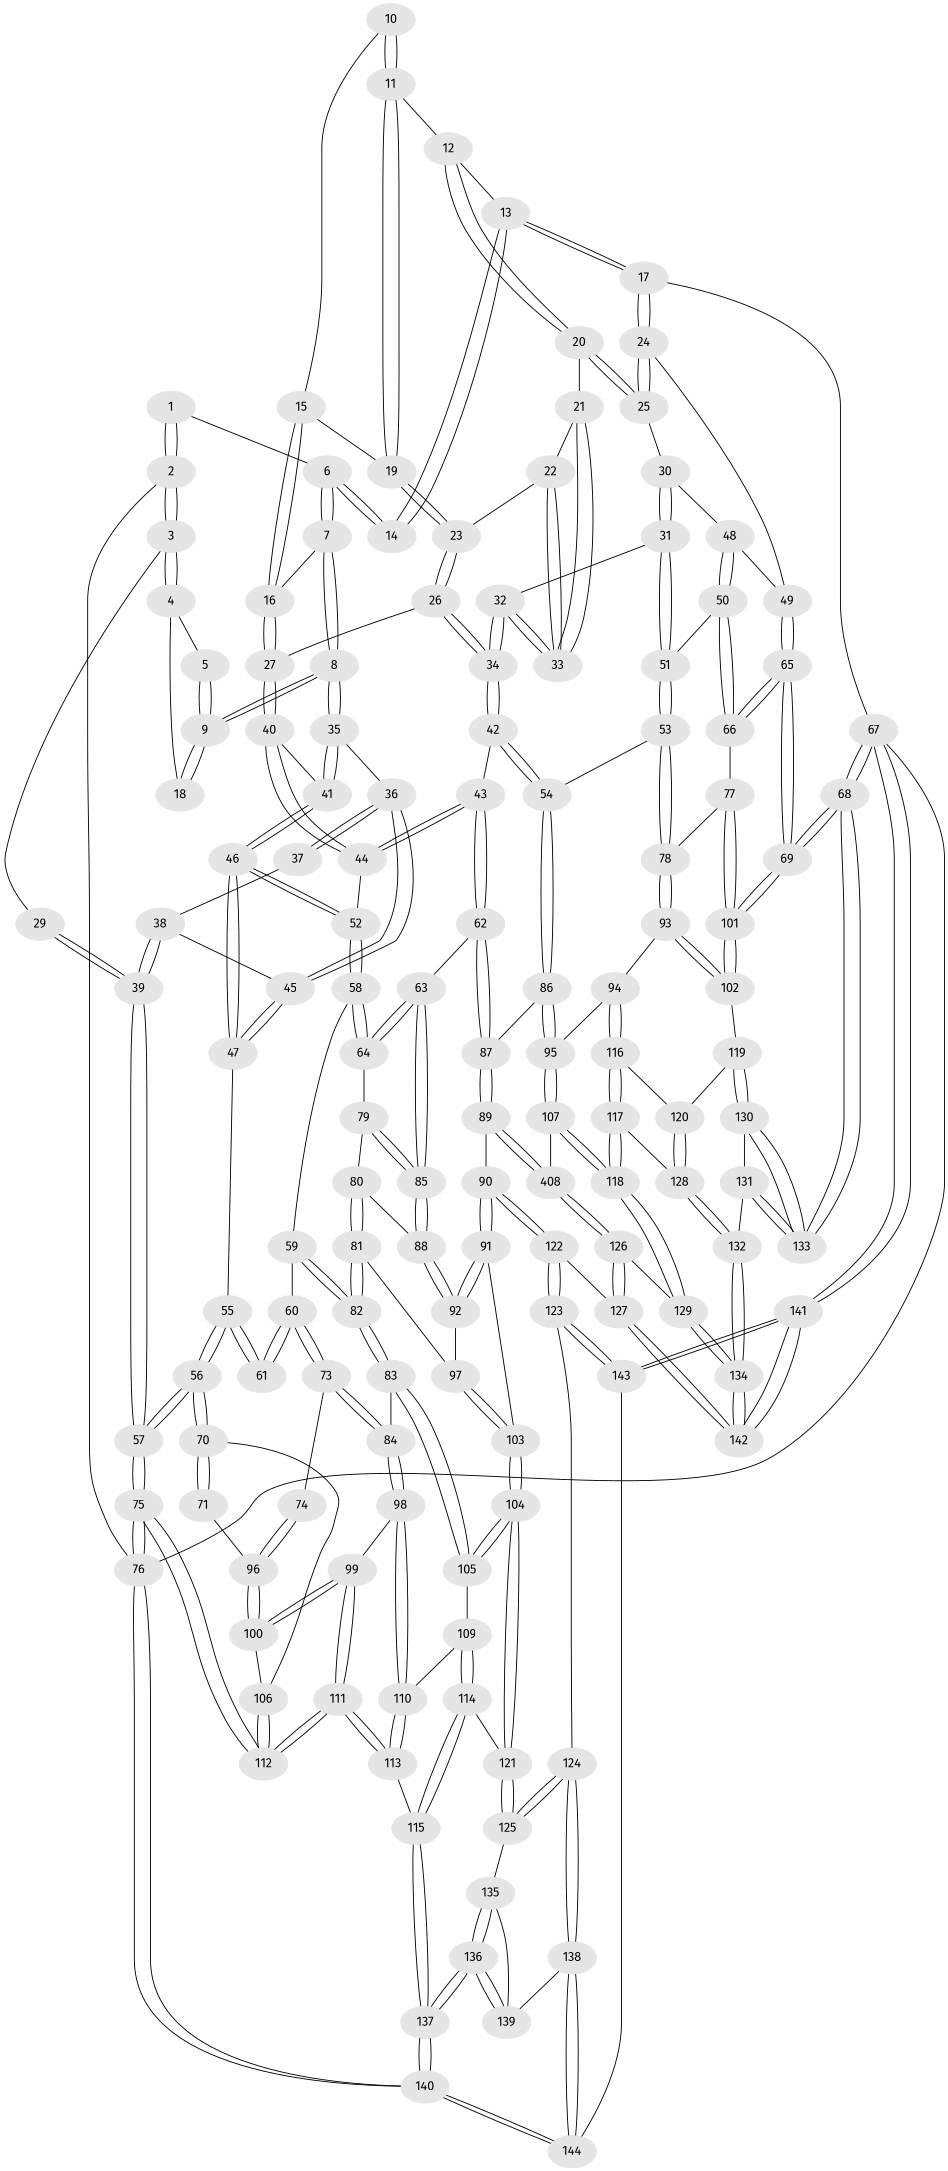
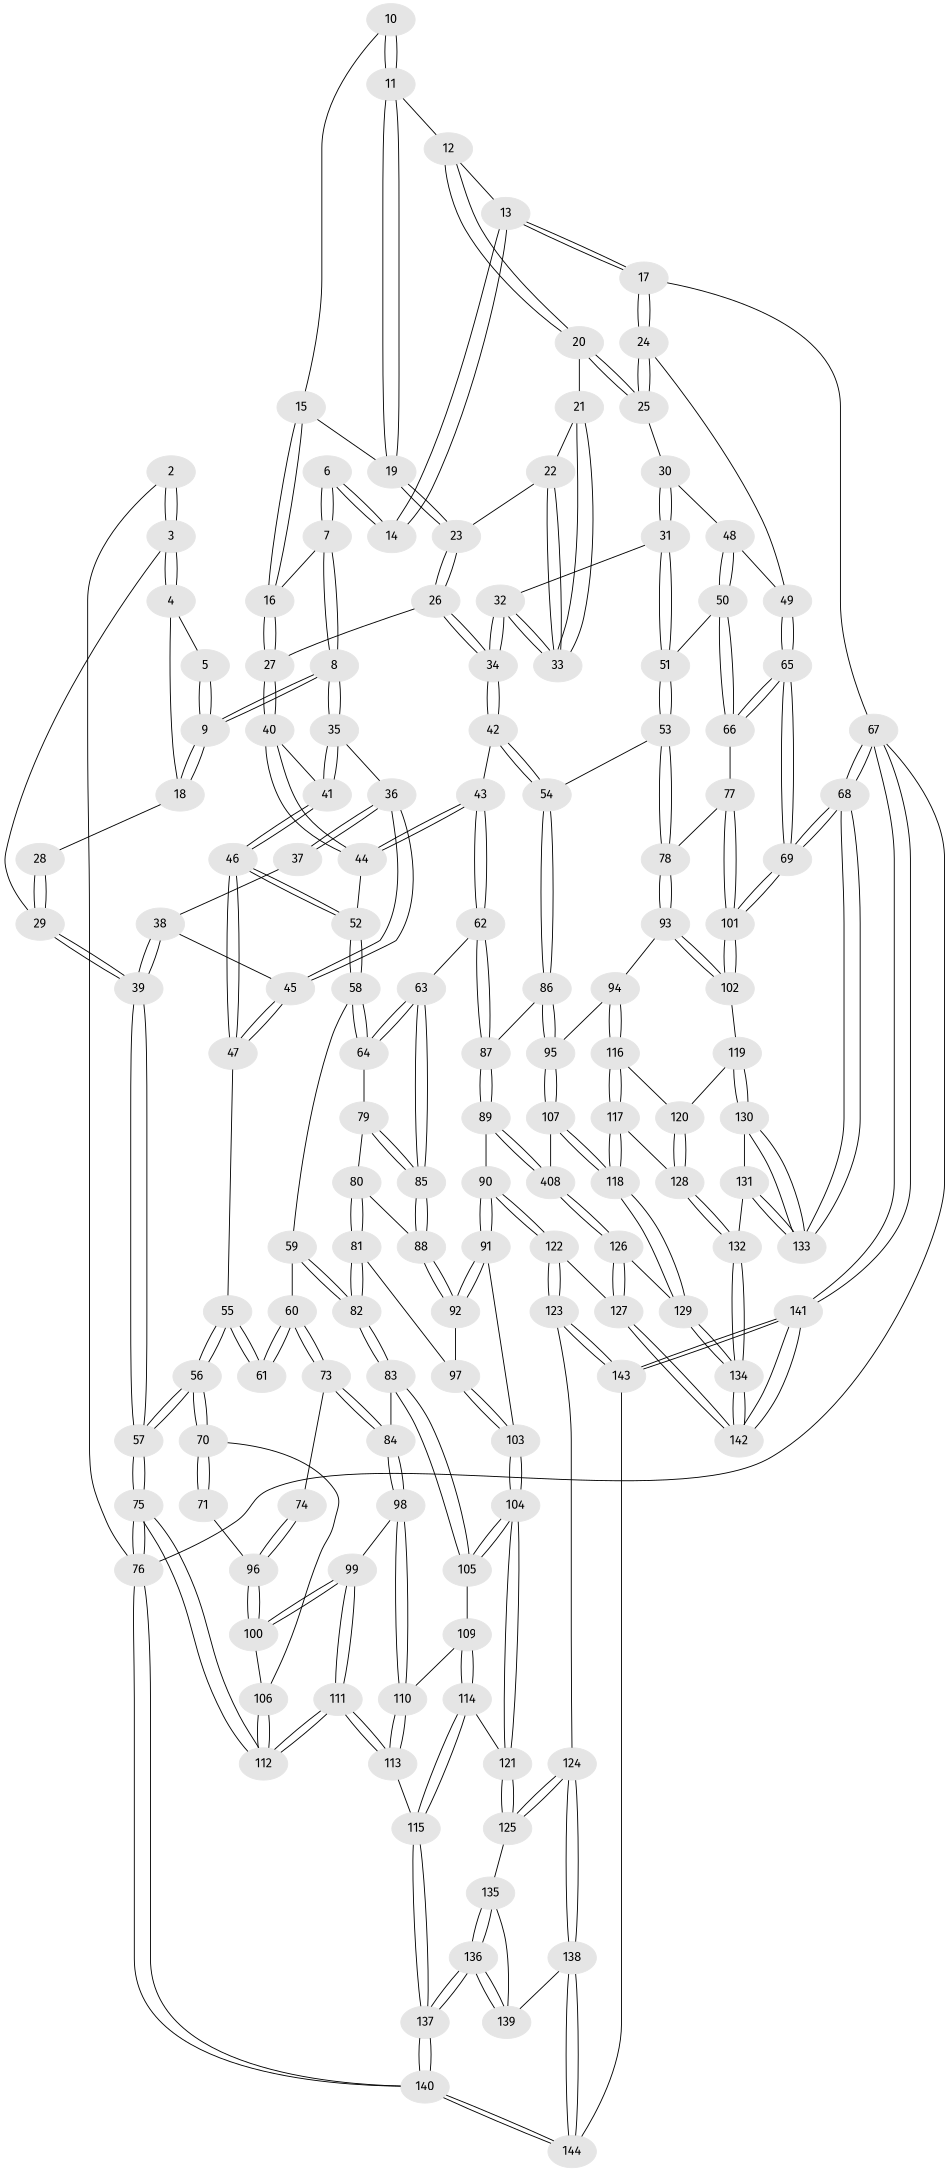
(171, 407) -> none
none -> (40, 860)
